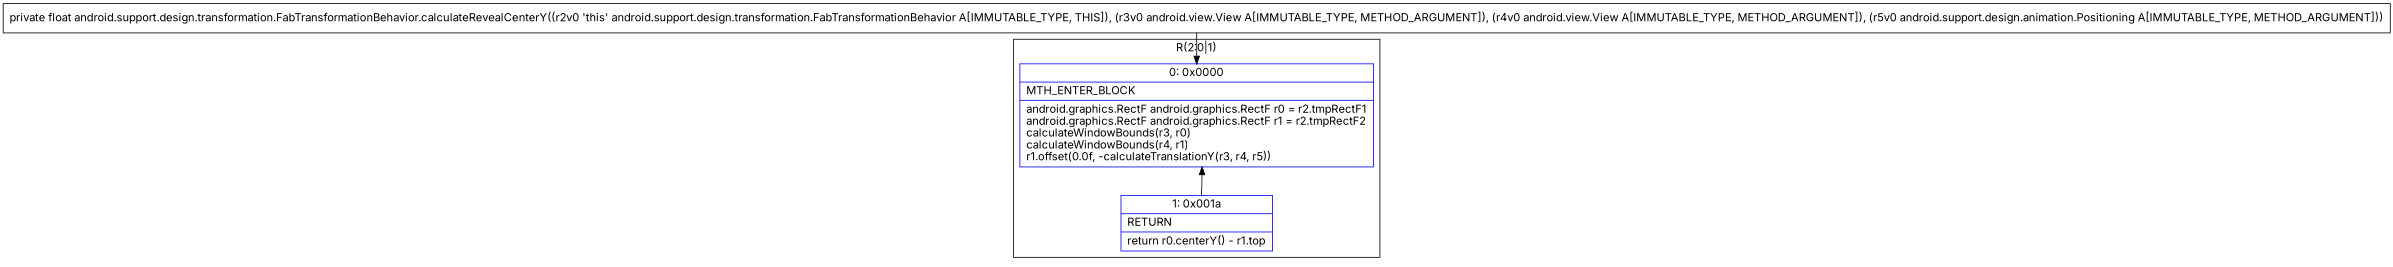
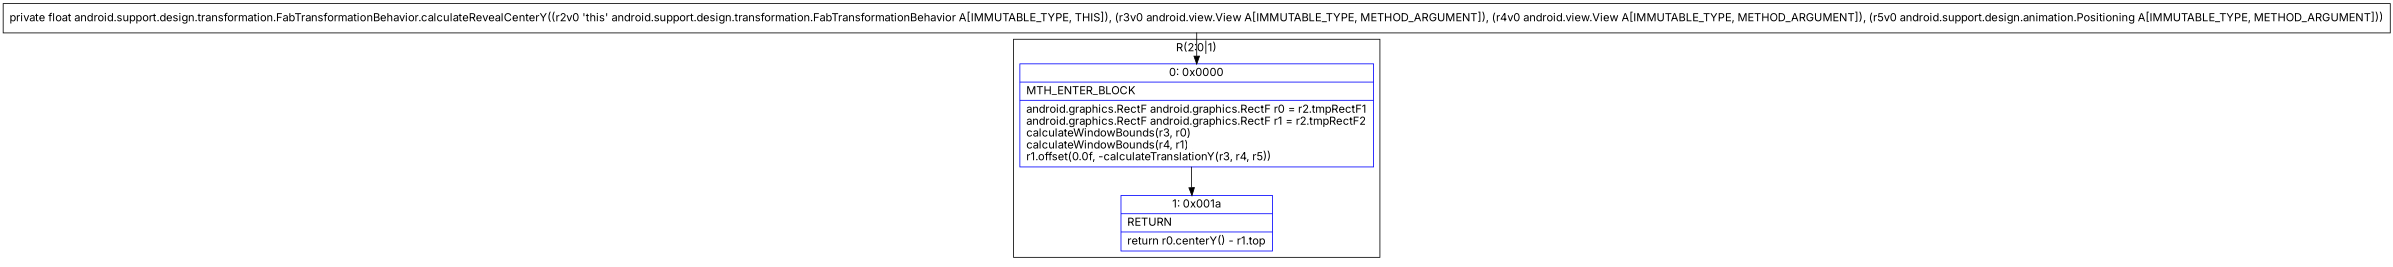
(1202, 185) -> (1191, 177)
